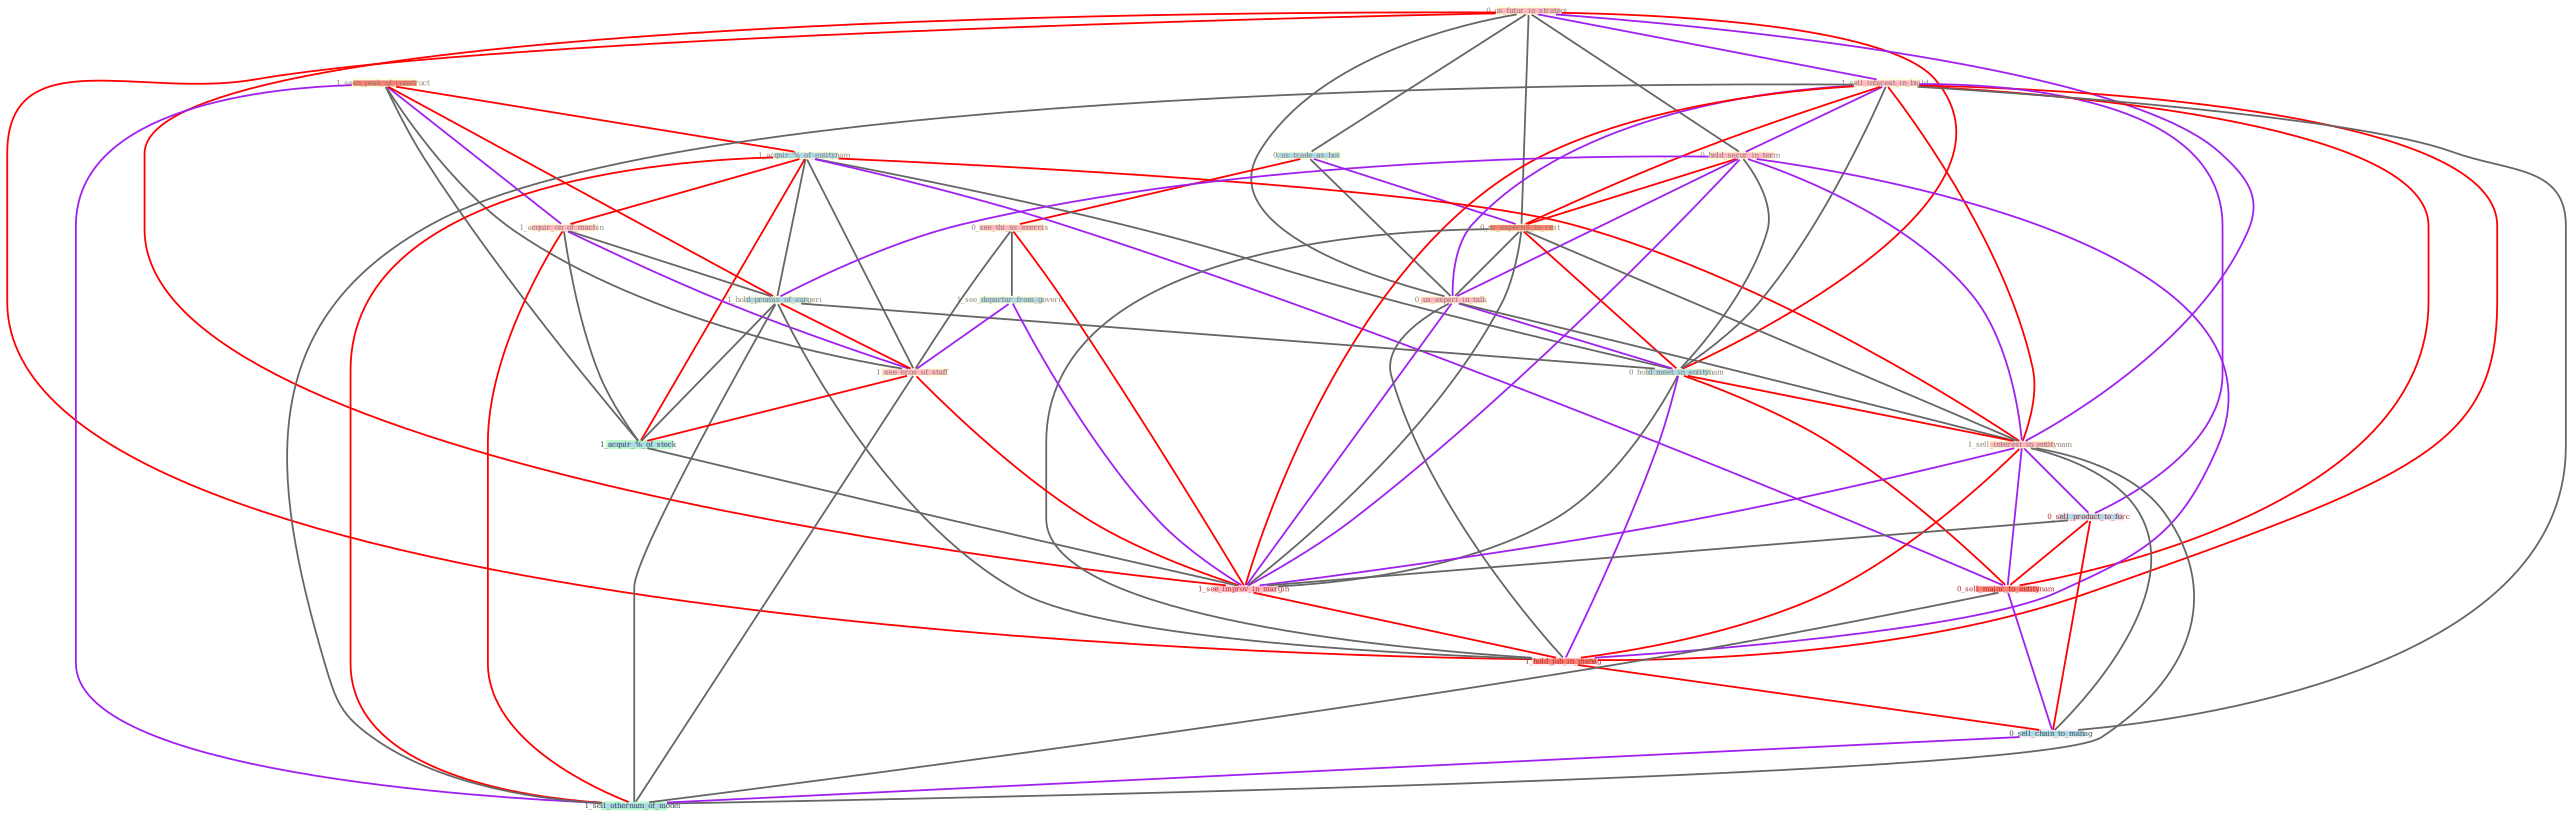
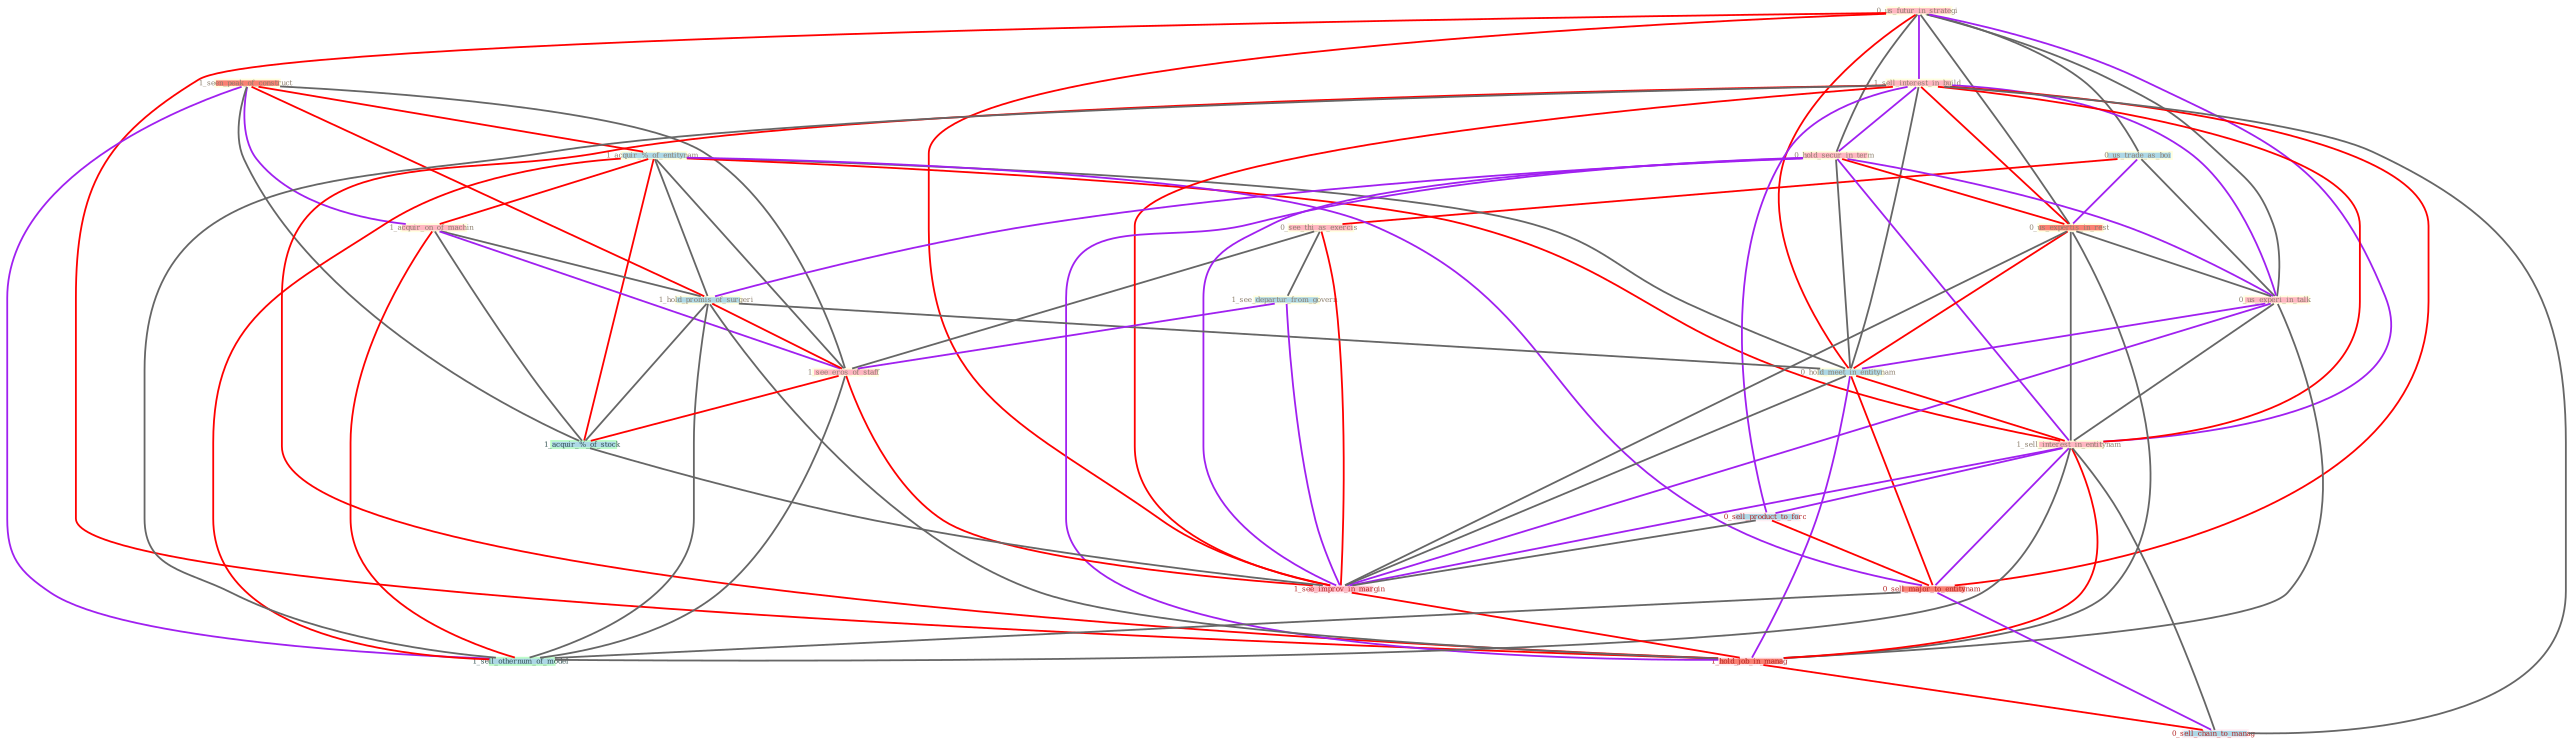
(2072, 625) -> none
(2053, 734) -> (2215, 734)
(1343, 770) -> none
